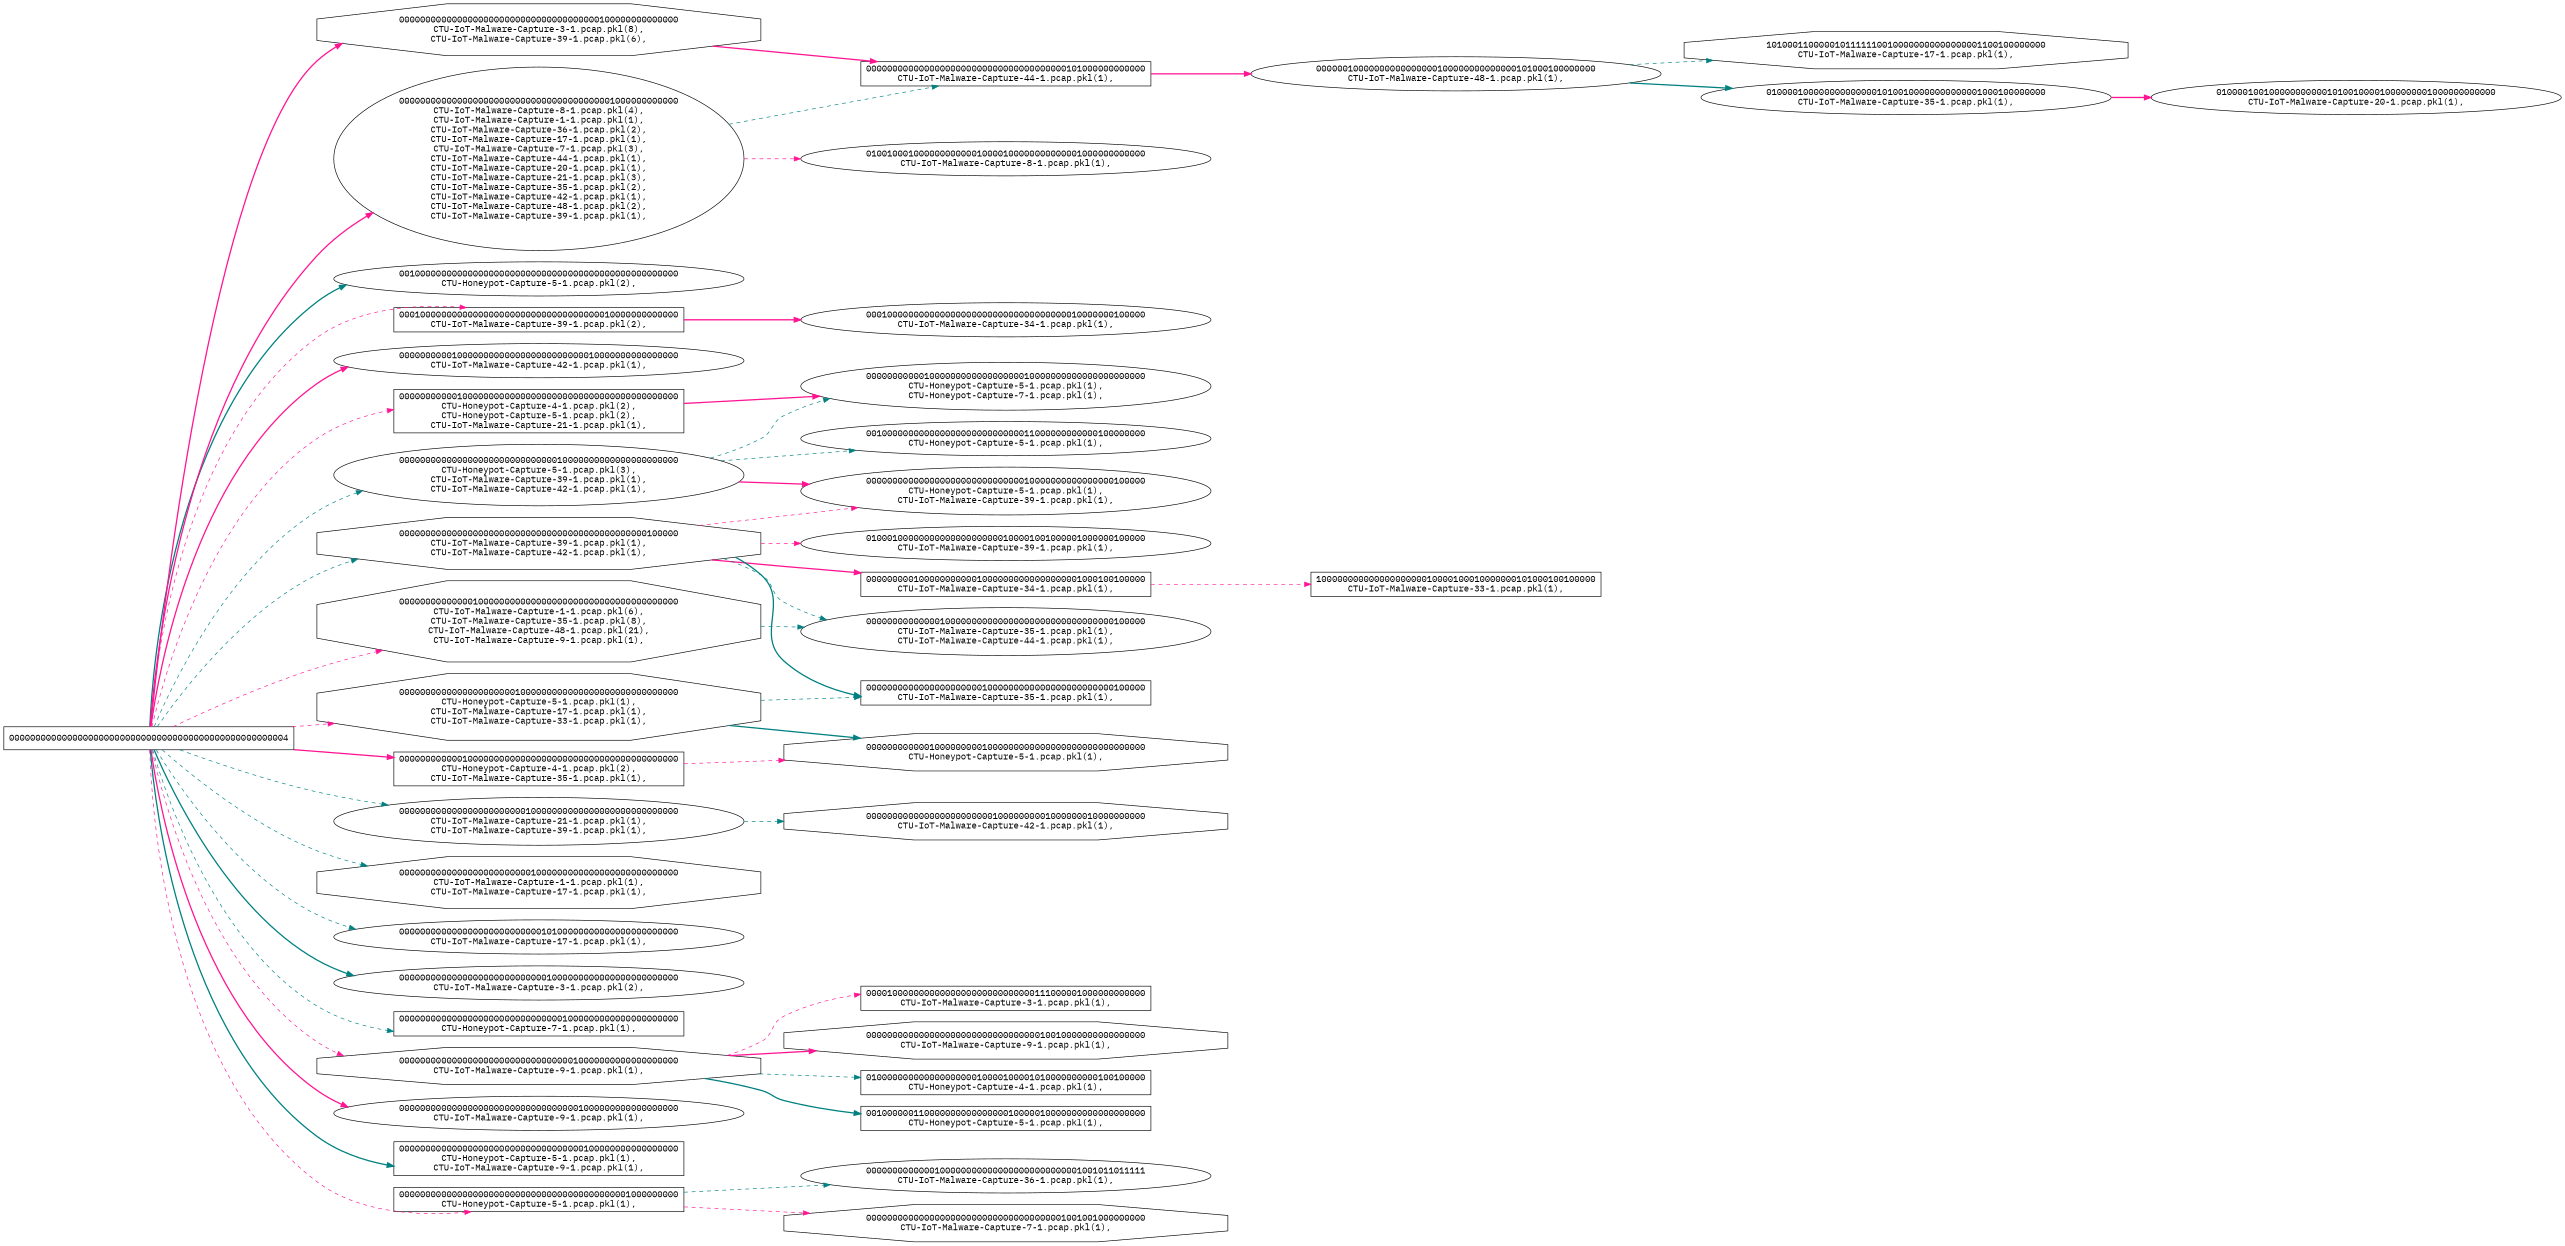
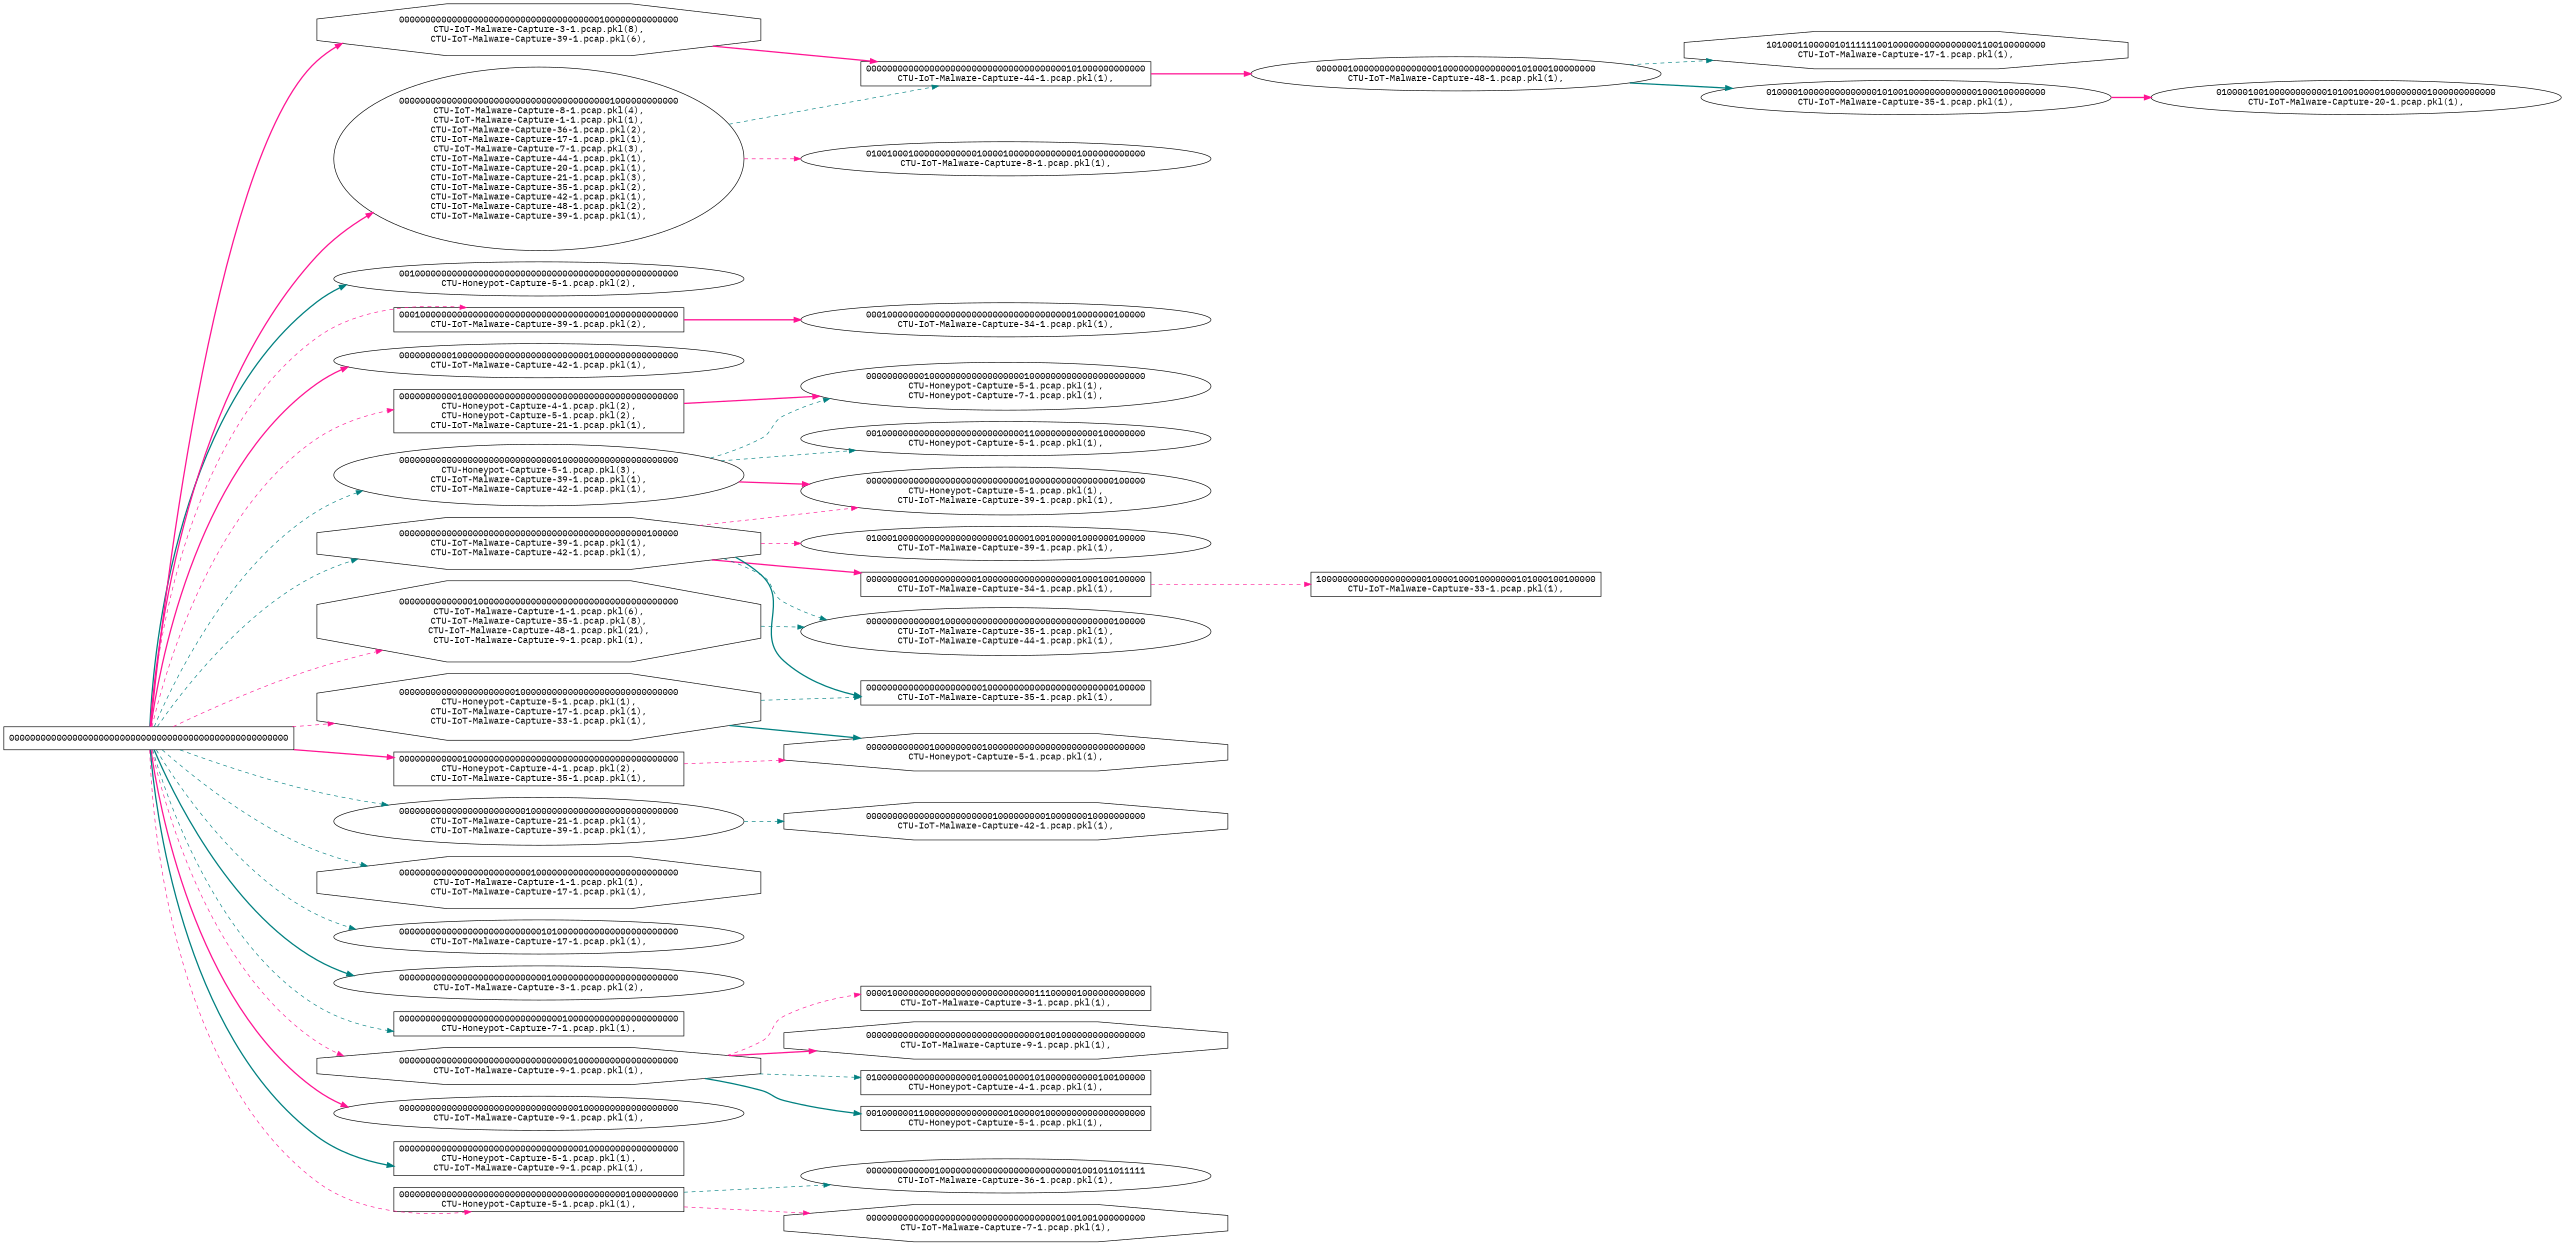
(149, 738) -> (149, 738)
